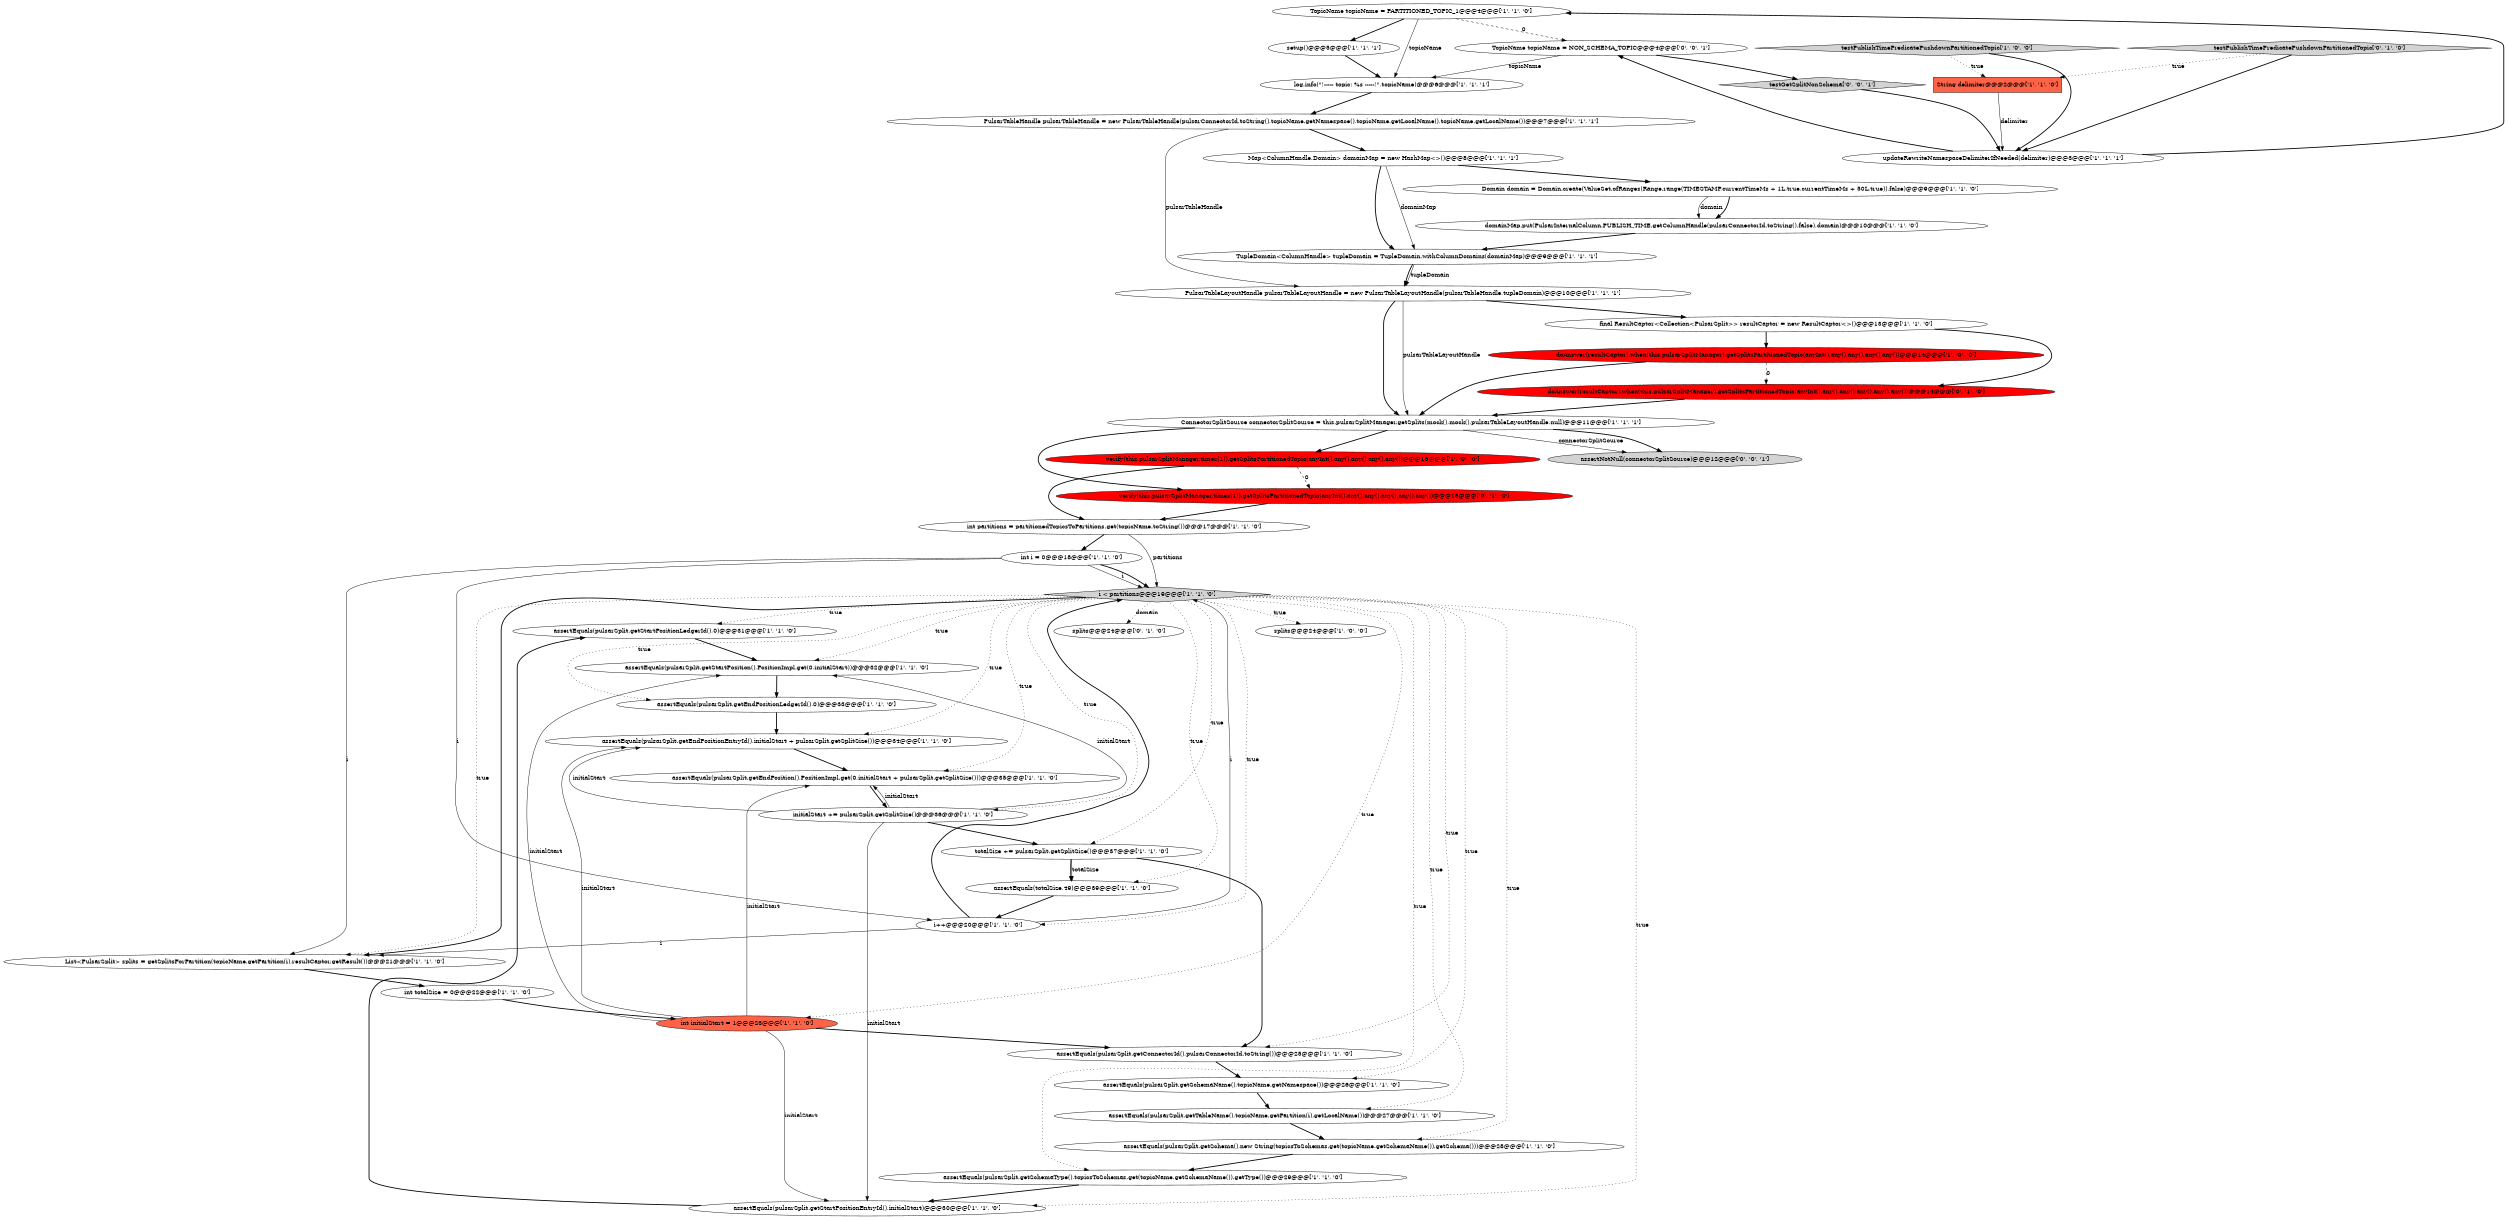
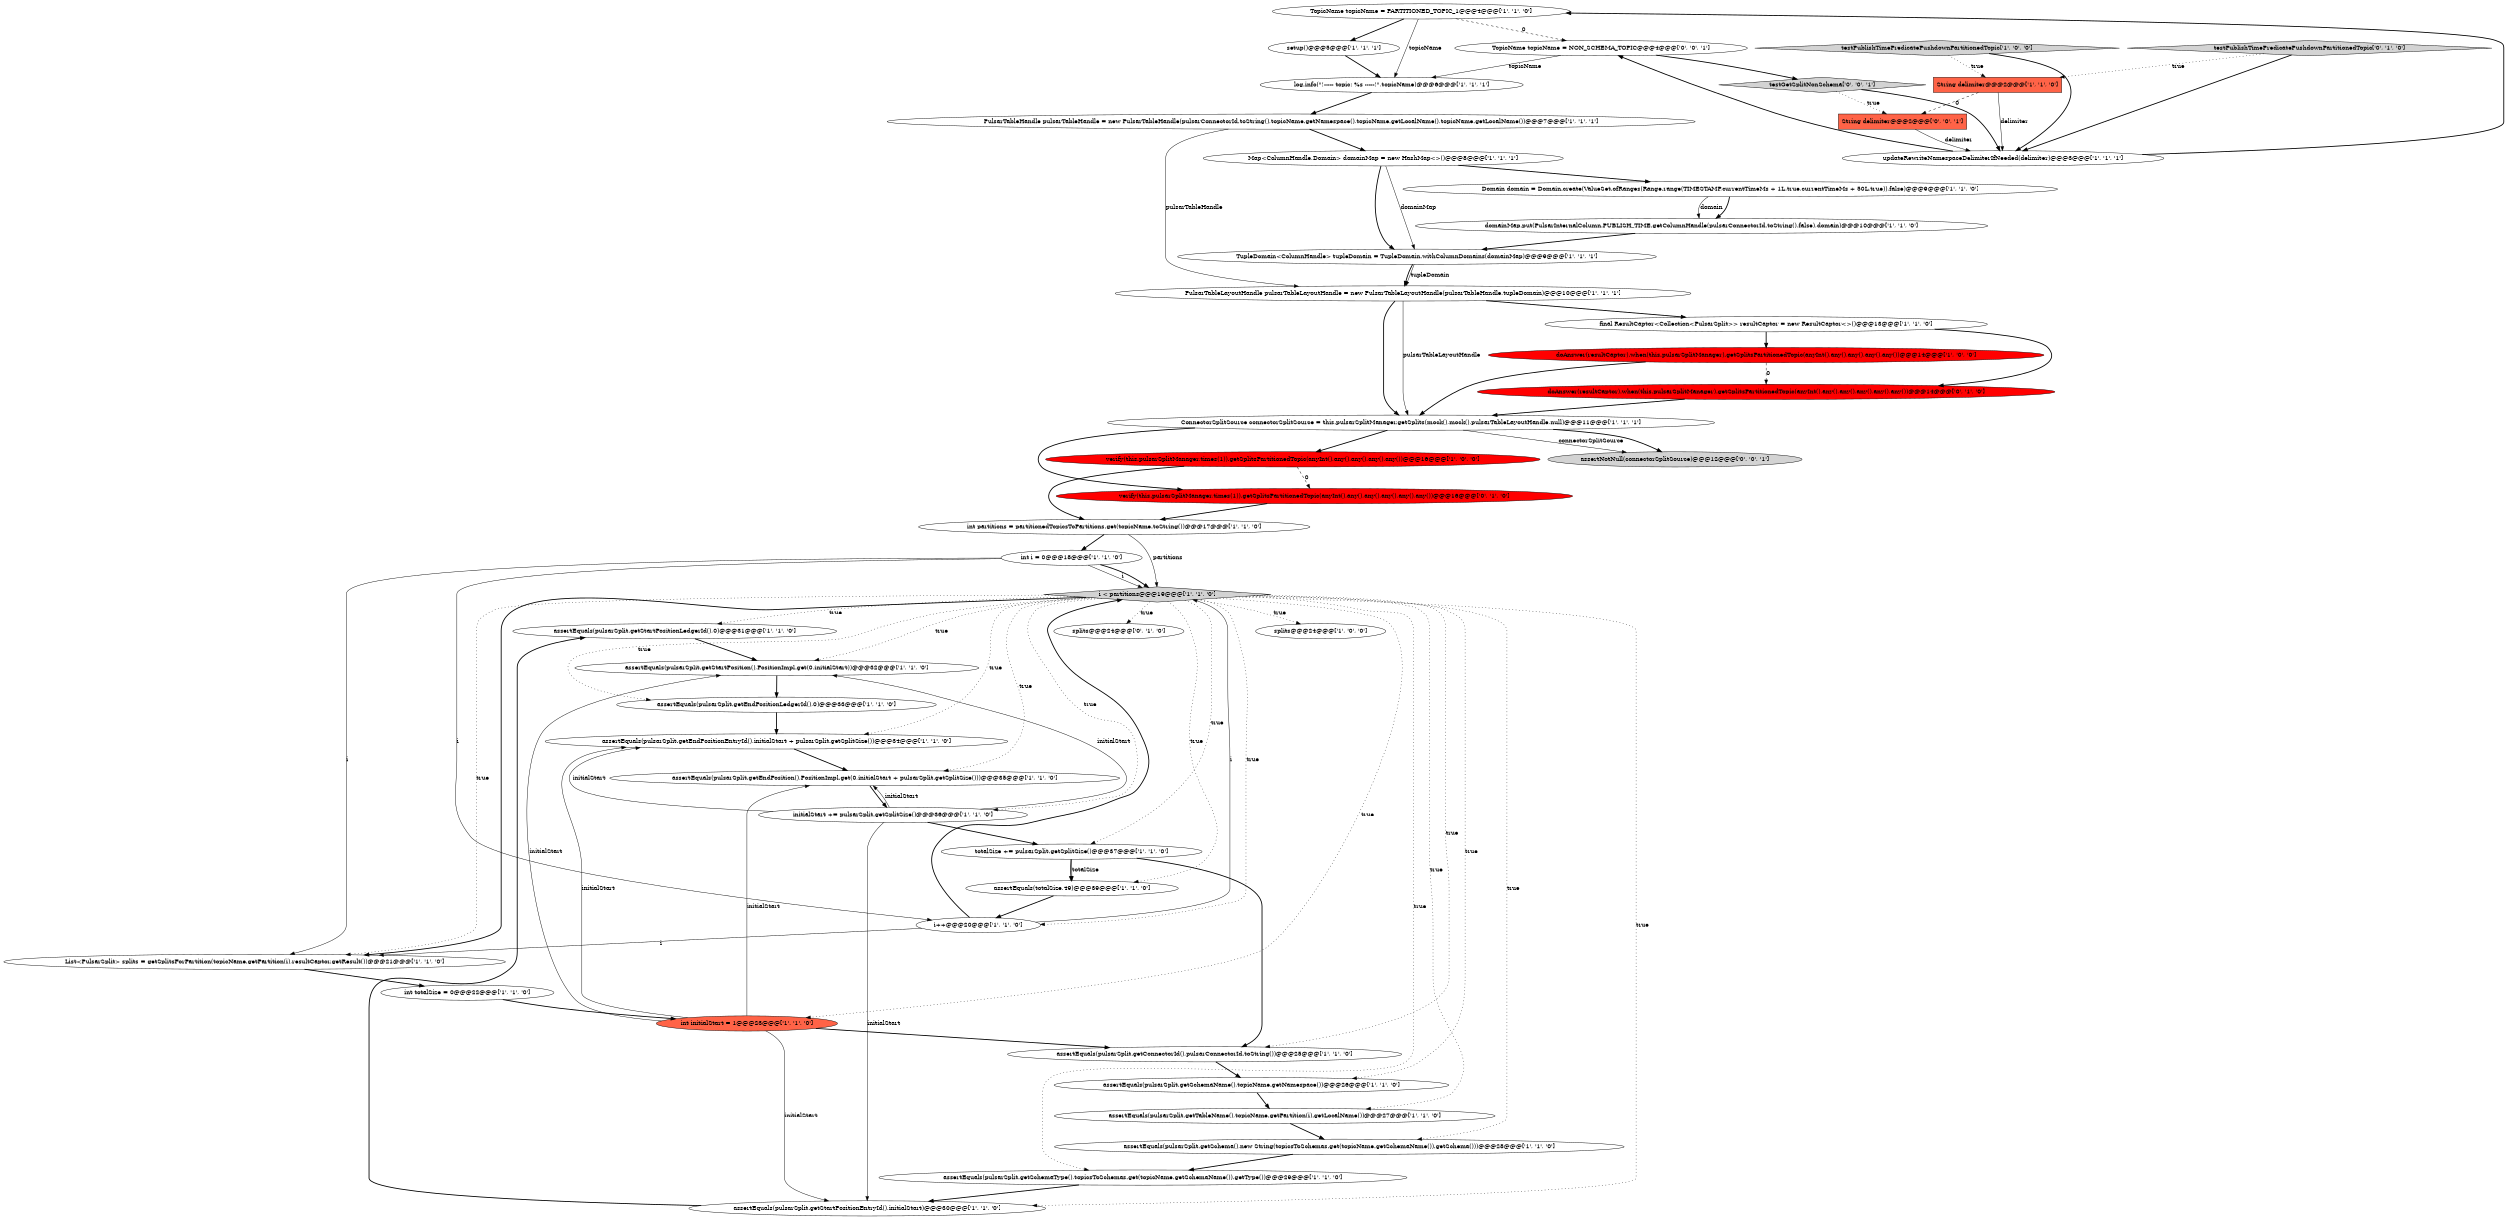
none -> (1903, 122)
(1147, 613) -> (1147, 613)
